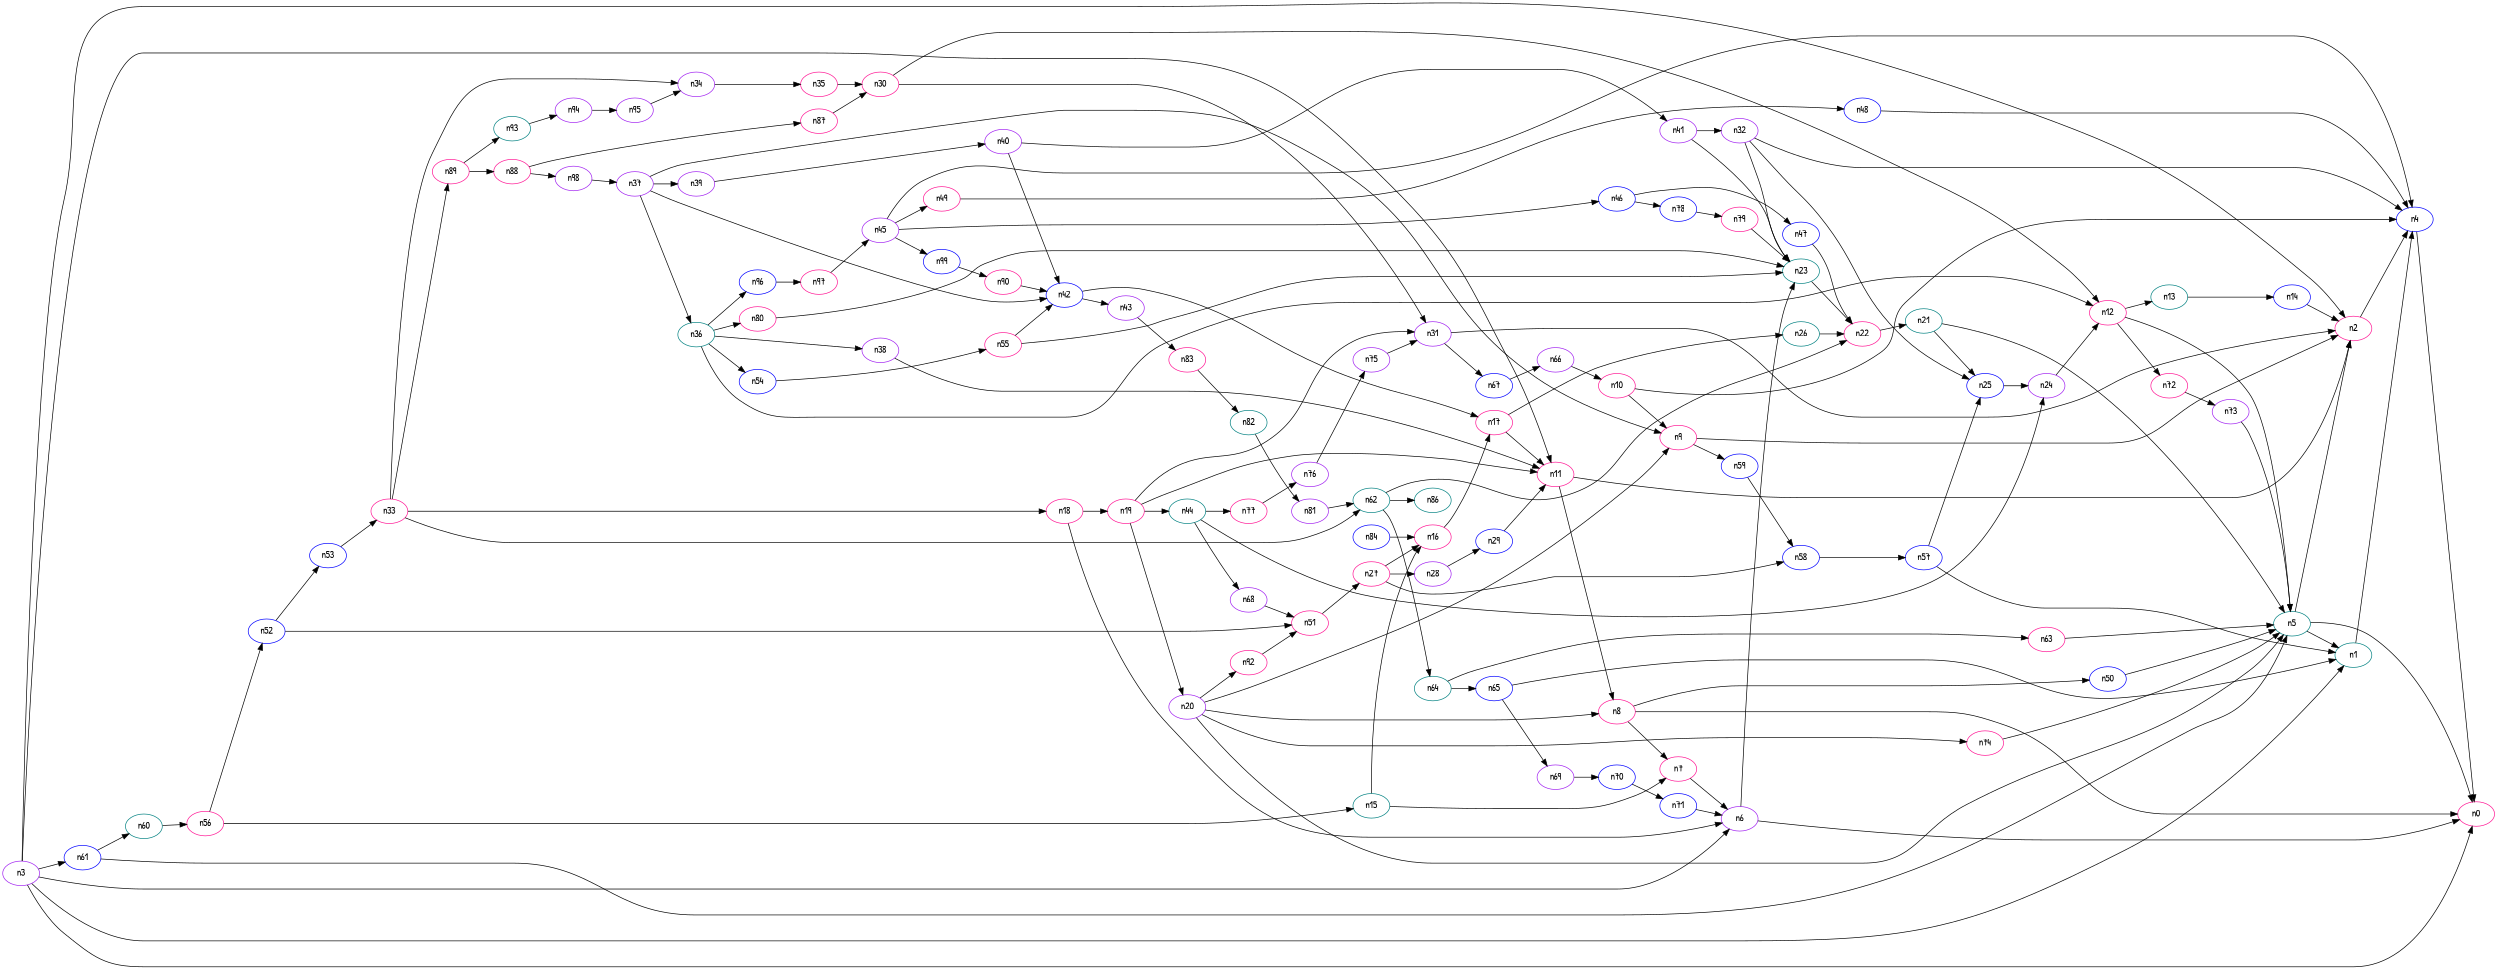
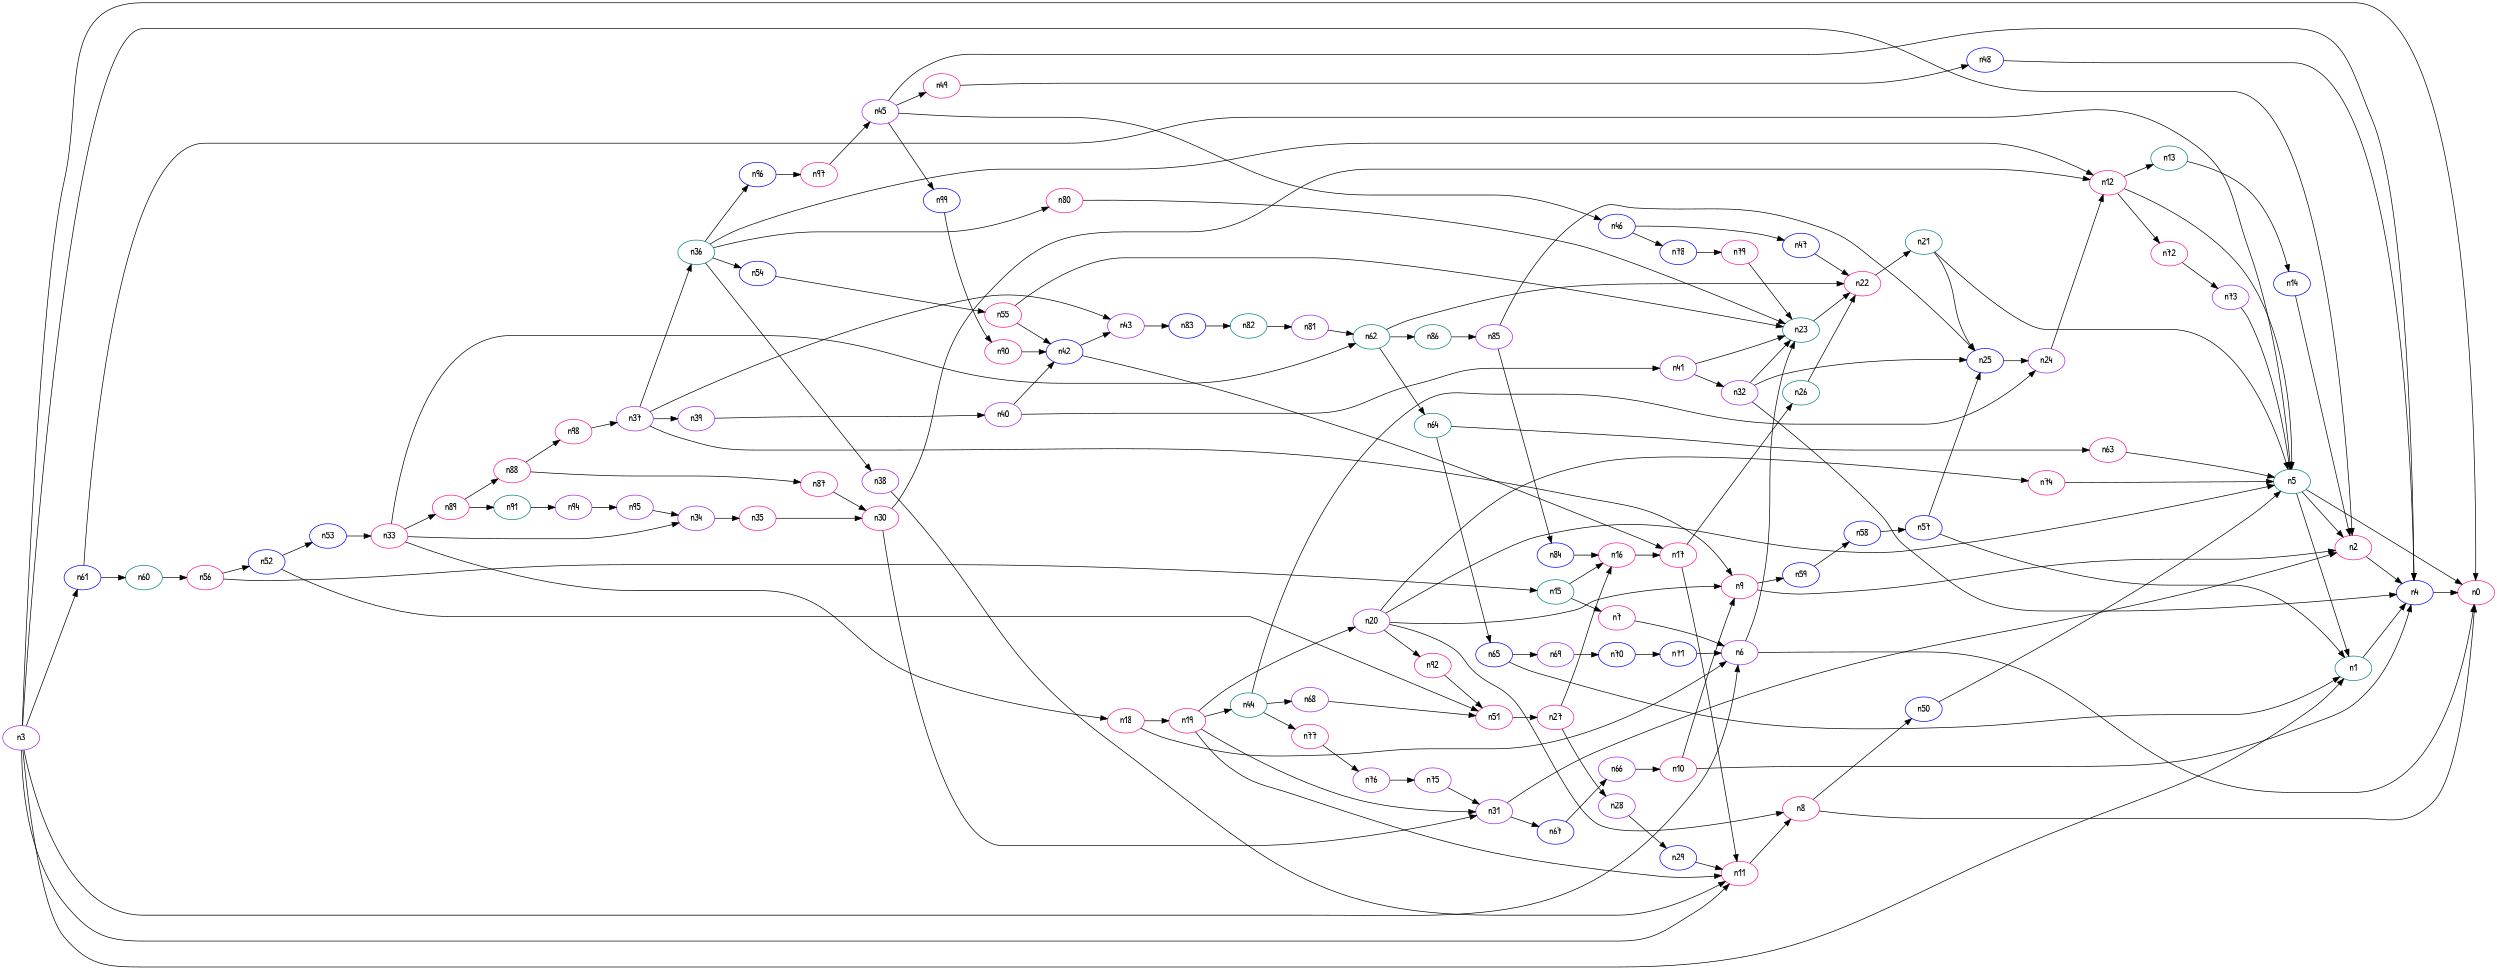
(512, 129) -> (512, 507)
(574, 178) -> (574, 432)
(832, 257) -> (872, 324)
none -> (1494, 337)
(1187, 360) -> (1187, 326)
(2004, 498) -> none
(1570, 577) -> none
(1643, 736) -> none
